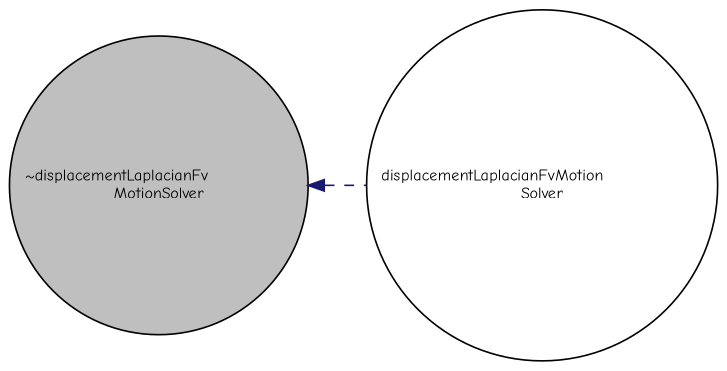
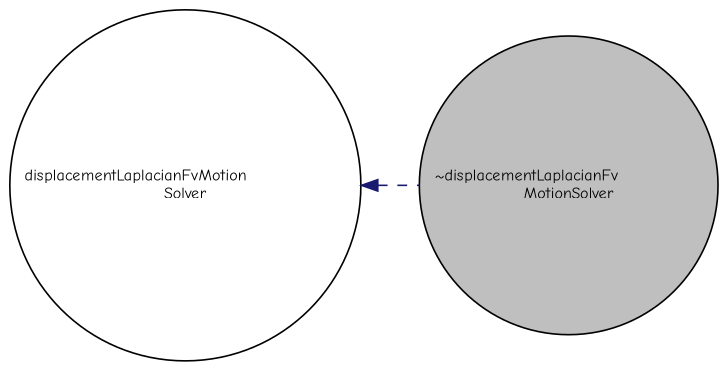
(346, 185) -> (399, 185)
